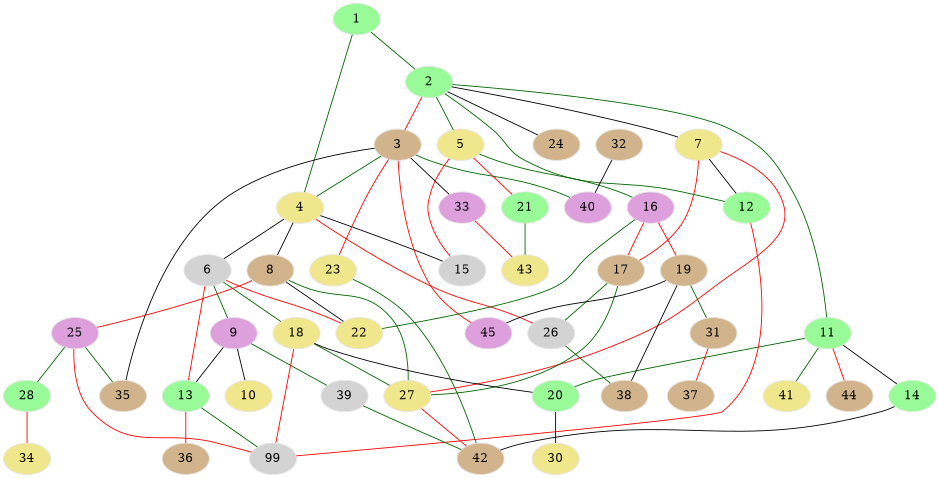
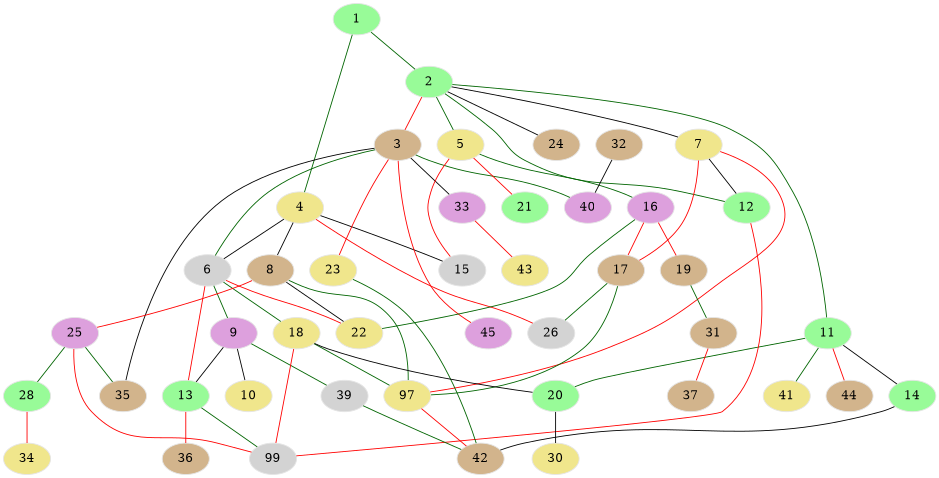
(349, 176) -> (282, 183)
(525, 239) -> none
(598, 300) -> none
(407, 396) -> (407, 396)
(625, 396) -> none
